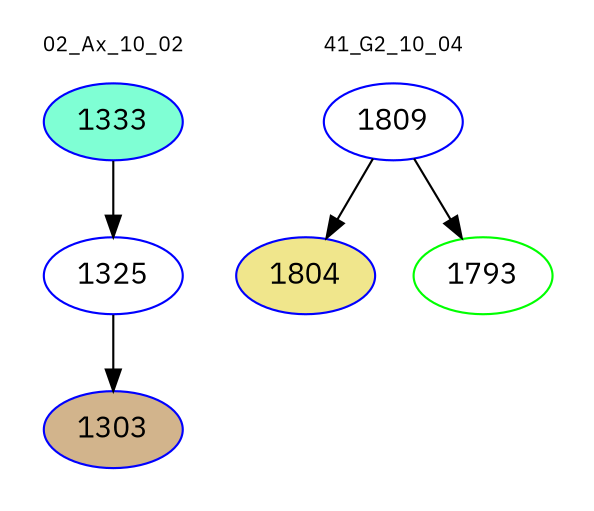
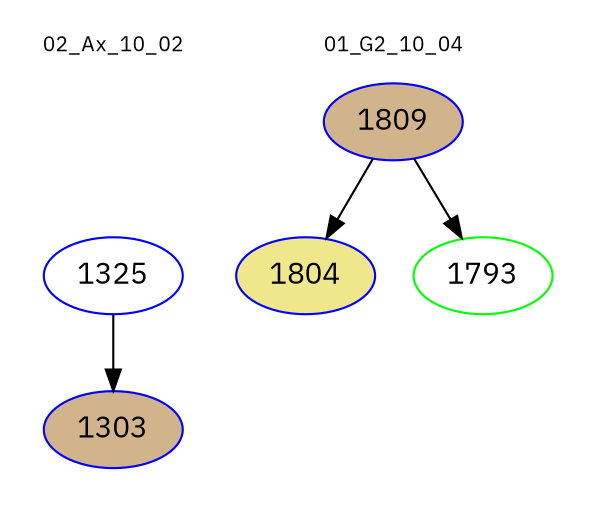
(394, 46) -> (394, 46)
(113, 122) -> none
(393, 122) -> (393, 122)
